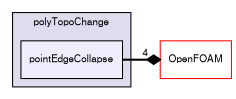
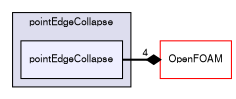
(72, 23) -> (72, 23)
